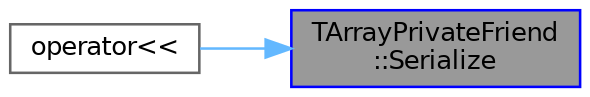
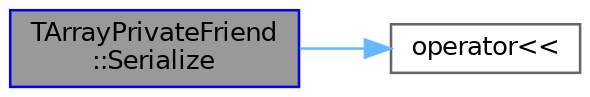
(233, 49) -> (332, 49)
